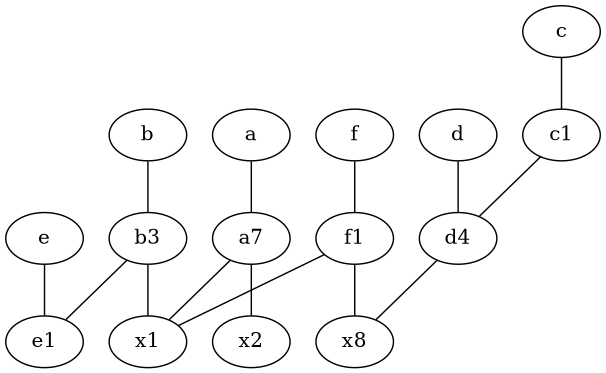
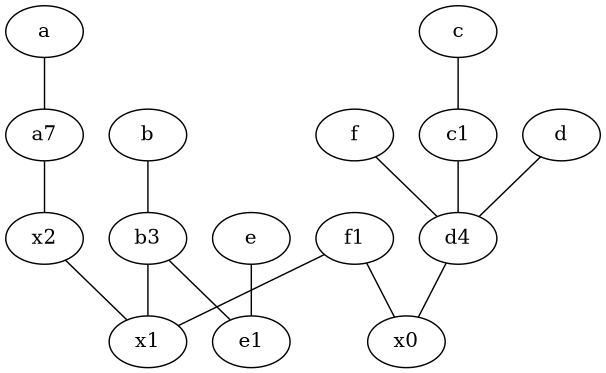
(355, 187) -> (406, 187)
(200, 290) -> (96, 290)
(355, 342) -> (406, 342)
